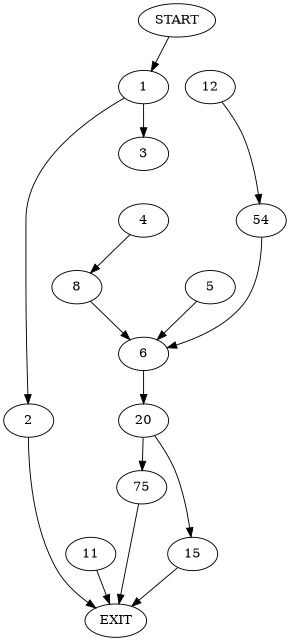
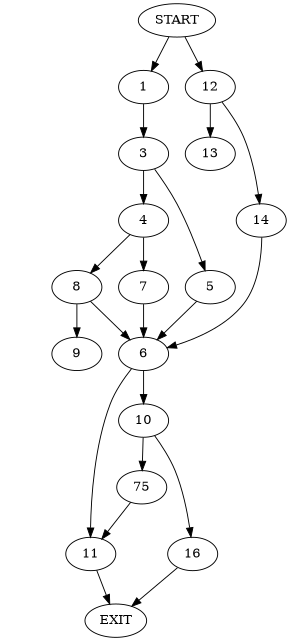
none -> (192, 50)
none -> (210, 154)
none -> (144, 183)
none -> (182, 214)
(261, 220) -> (261, 220)
none -> (144, 287)
none -> (77, 354)
(29, 421) -> none
(144, 421) -> (144, 421)
none -> (99, 445)
(130, 549) -> (119, 517)
(193, 554) -> (193, 554)
